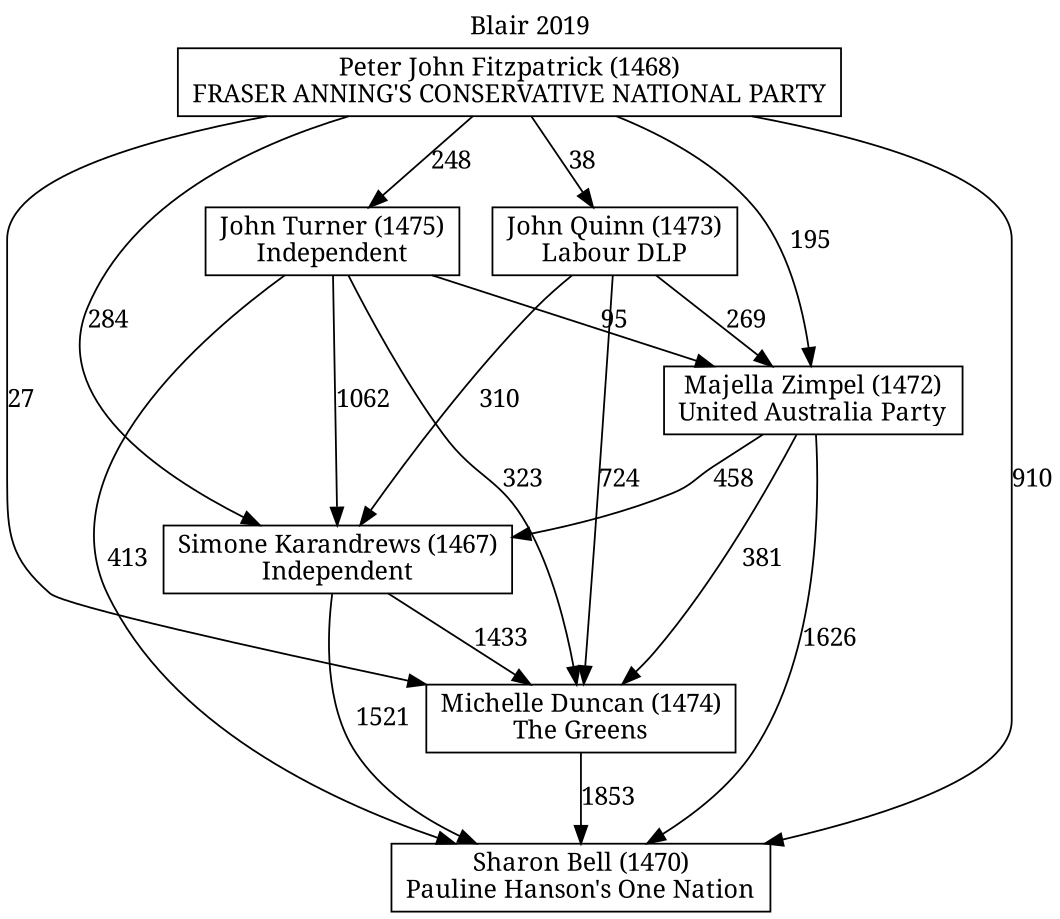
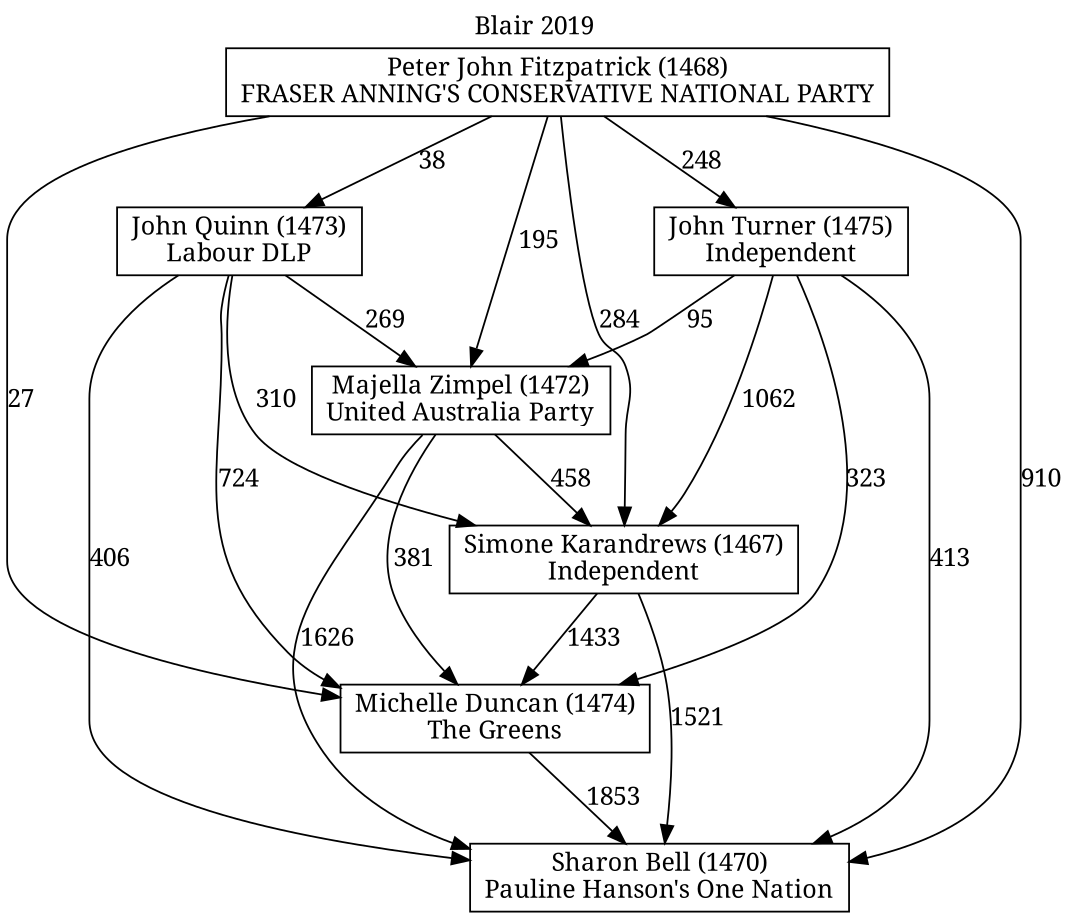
none -> (89, 683)
